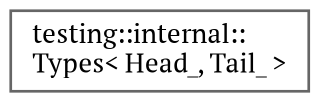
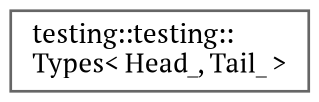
(160, 51) -> (160, 51)
